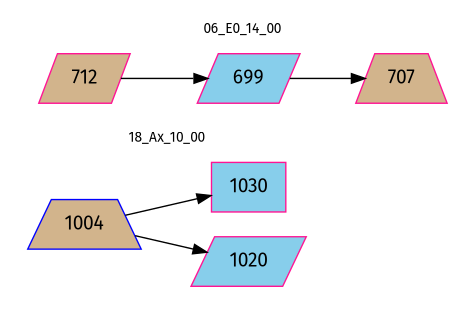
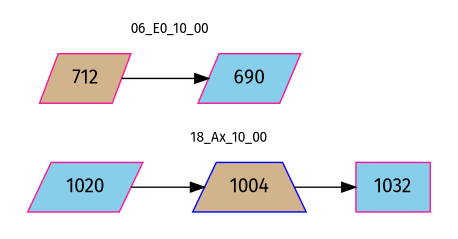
(243, 30) -> (170, 30)
(249, 78) -> (249, 78)
(401, 78) -> none
(249, 187) -> (393, 187)
(164, 242) -> (161, 187)
